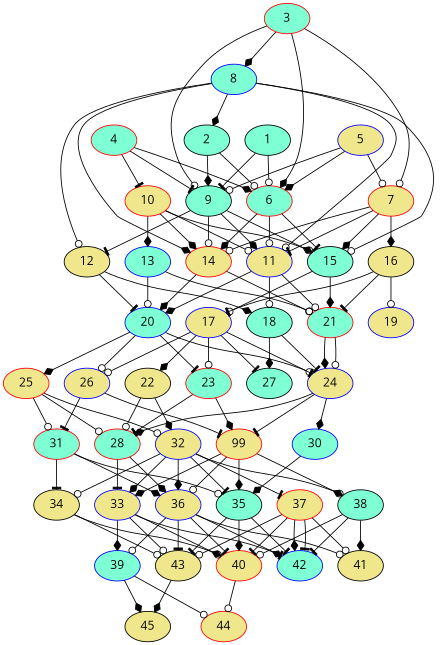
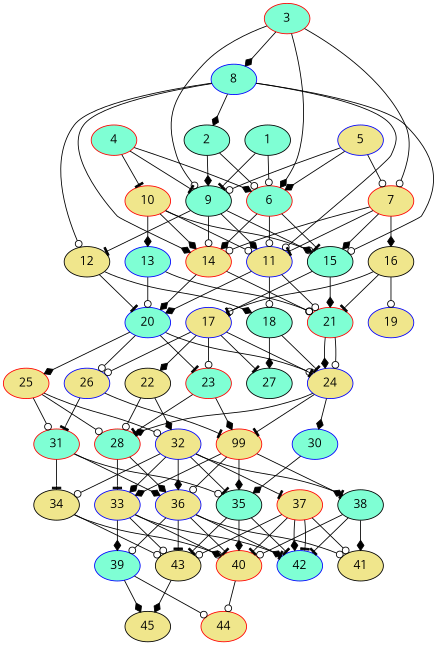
(267, 474) -> (267, 474)
